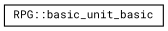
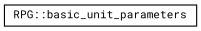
(84, 16) -> (101, 16)
